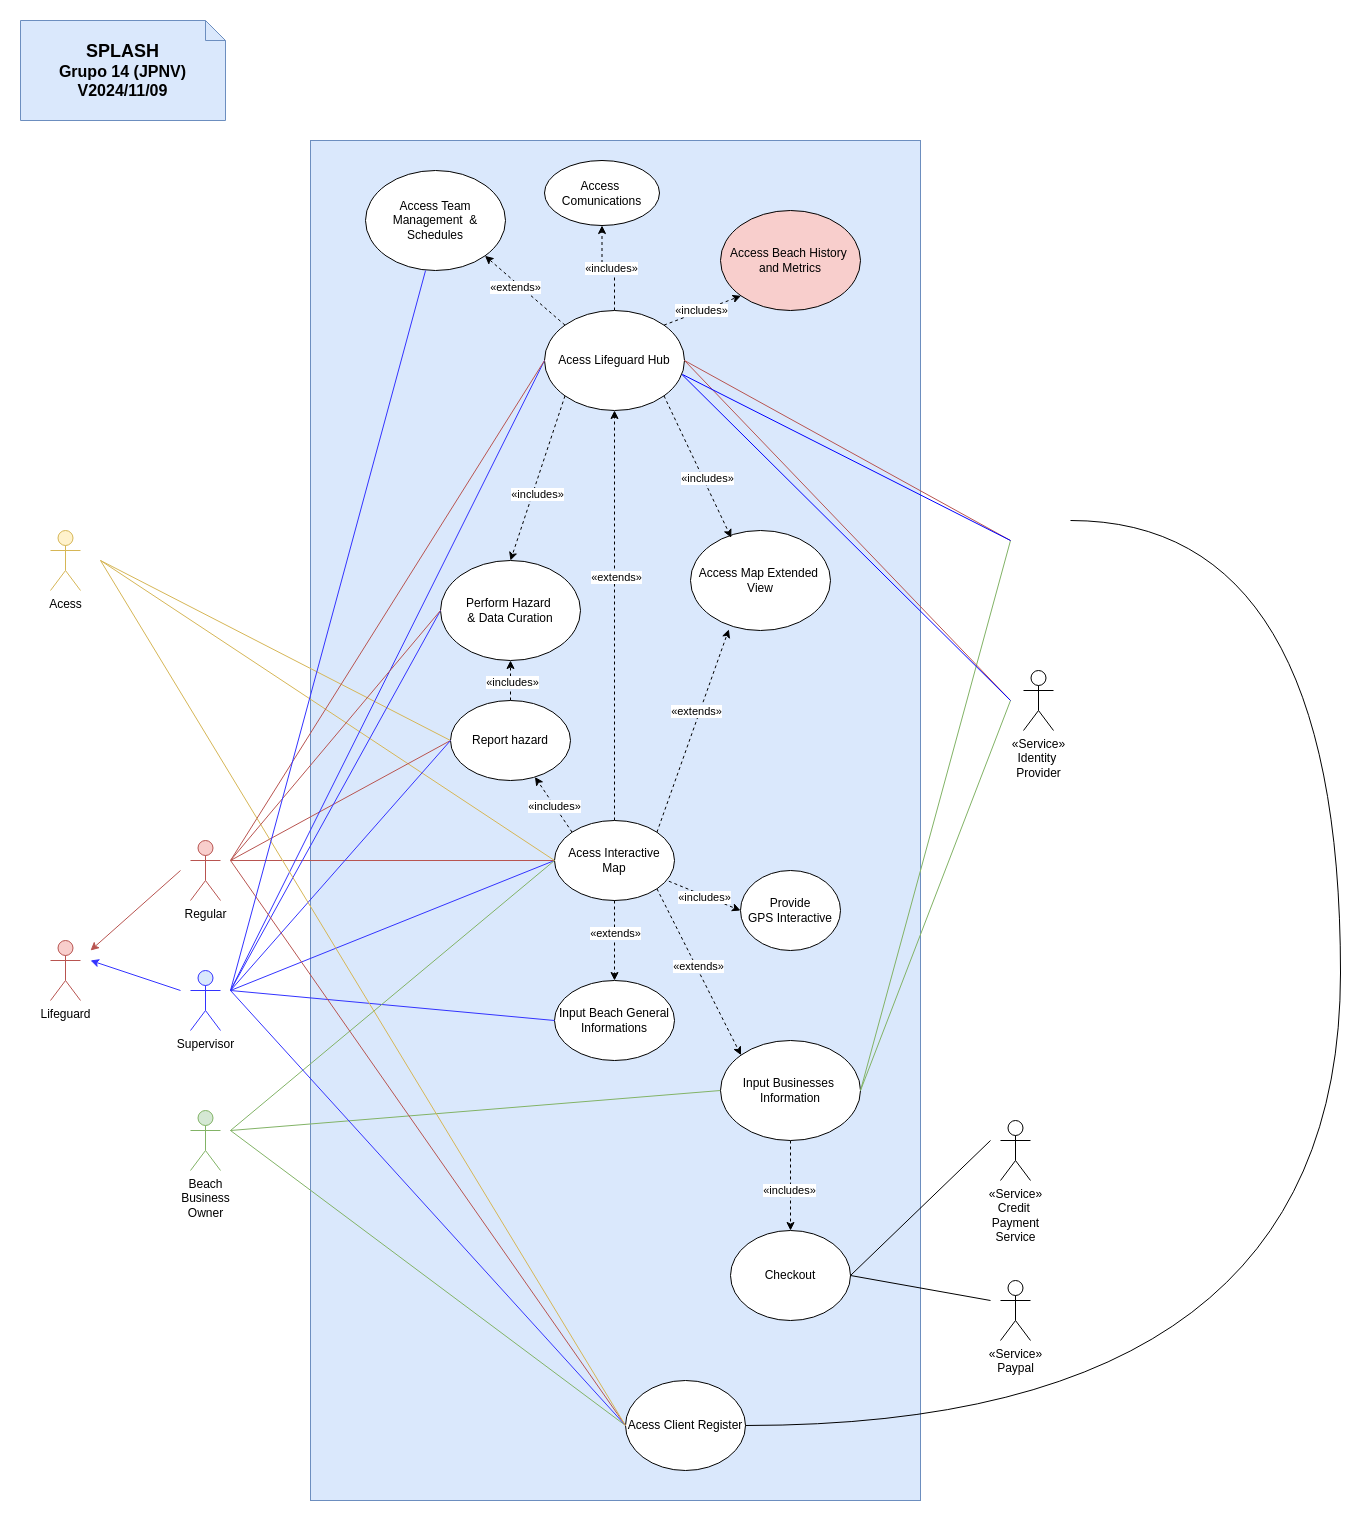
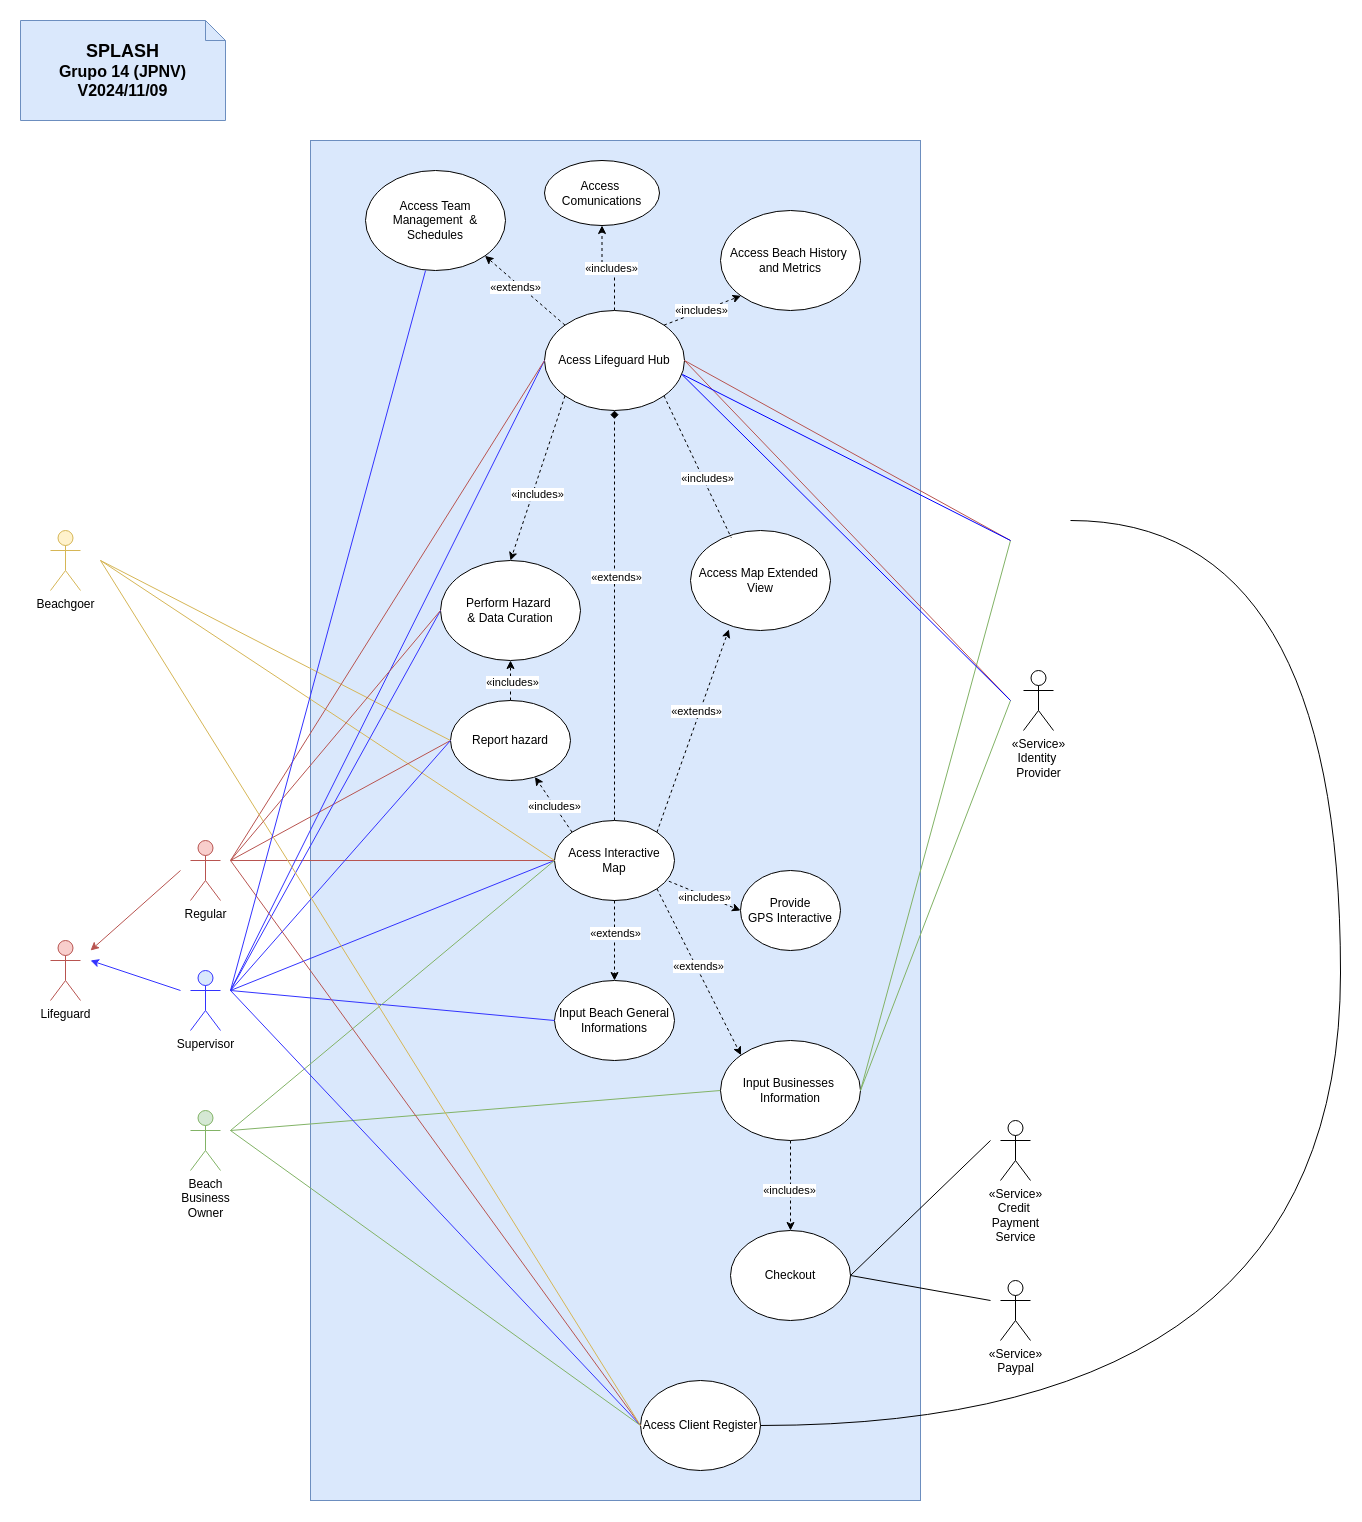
(791, 261) -> (791, 261)
(615, 418) -> (615, 419)
(728, 530) -> (729, 533)
(66, 605) -> (66, 605)
(686, 1426) -> (701, 1426)
